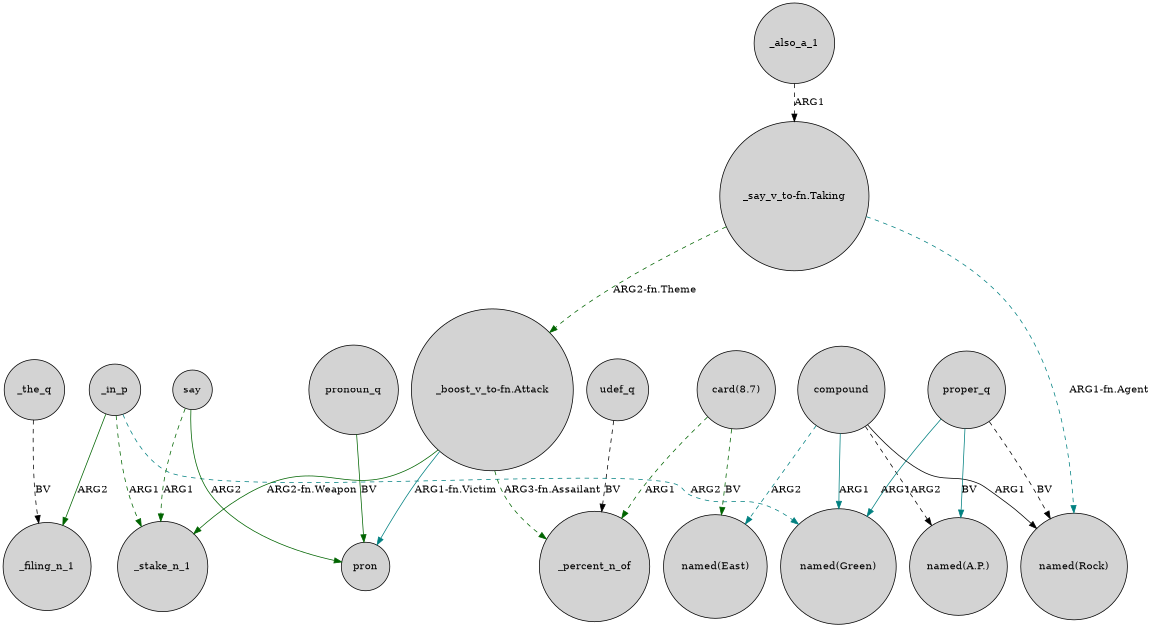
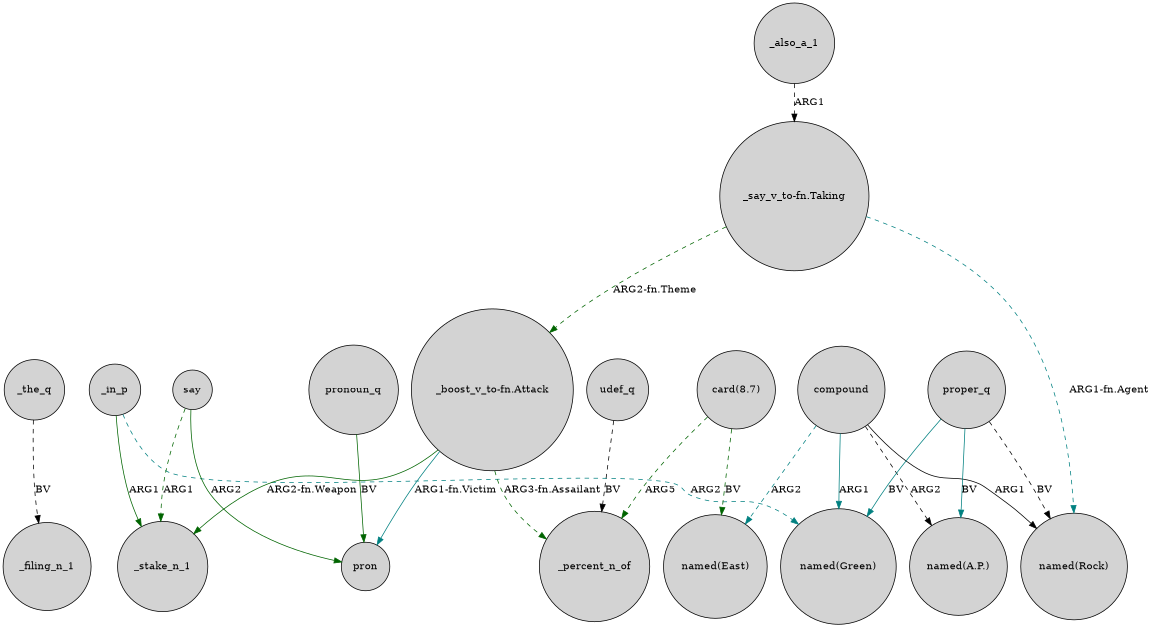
(86, 466) -> none
(123, 469) -> (123, 469)
(661, 490) -> (661, 490)
(896, 490) -> (896, 490)
